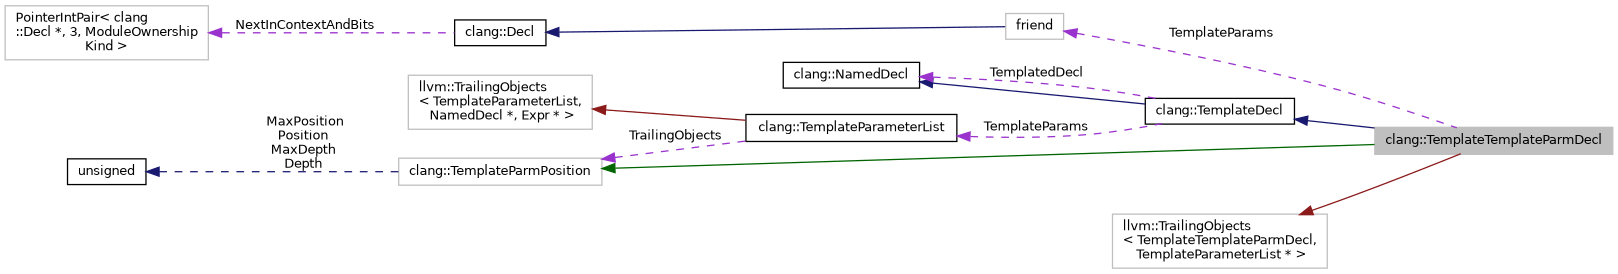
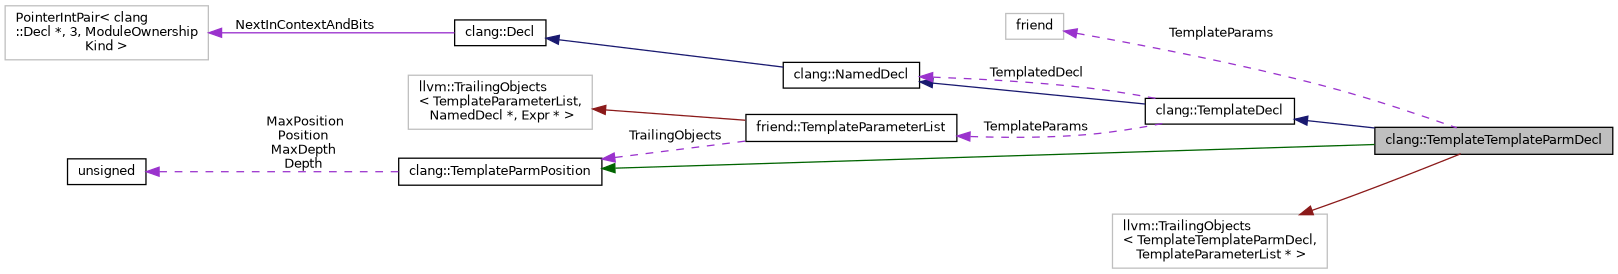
(782, 29) -> (671, 53)
(338, 33) -> (338, 33)
(851, 128) -> (851, 128)
(1494, 141) -> (1494, 141)
(279, 172) -> (279, 172)
(500, 172) -> (500, 172)
